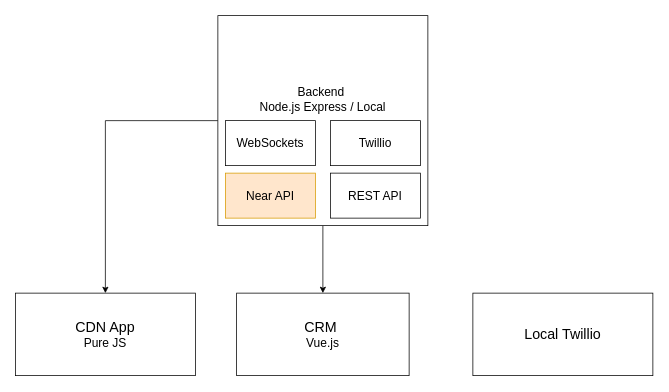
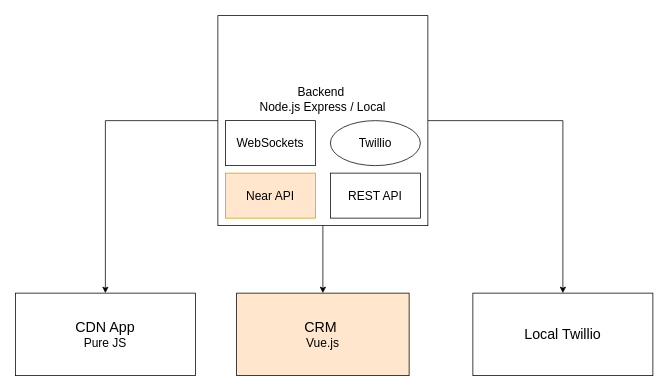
none -> (497, 120)
(375, 143) -> (375, 143)
(323, 334) -> (323, 334)
